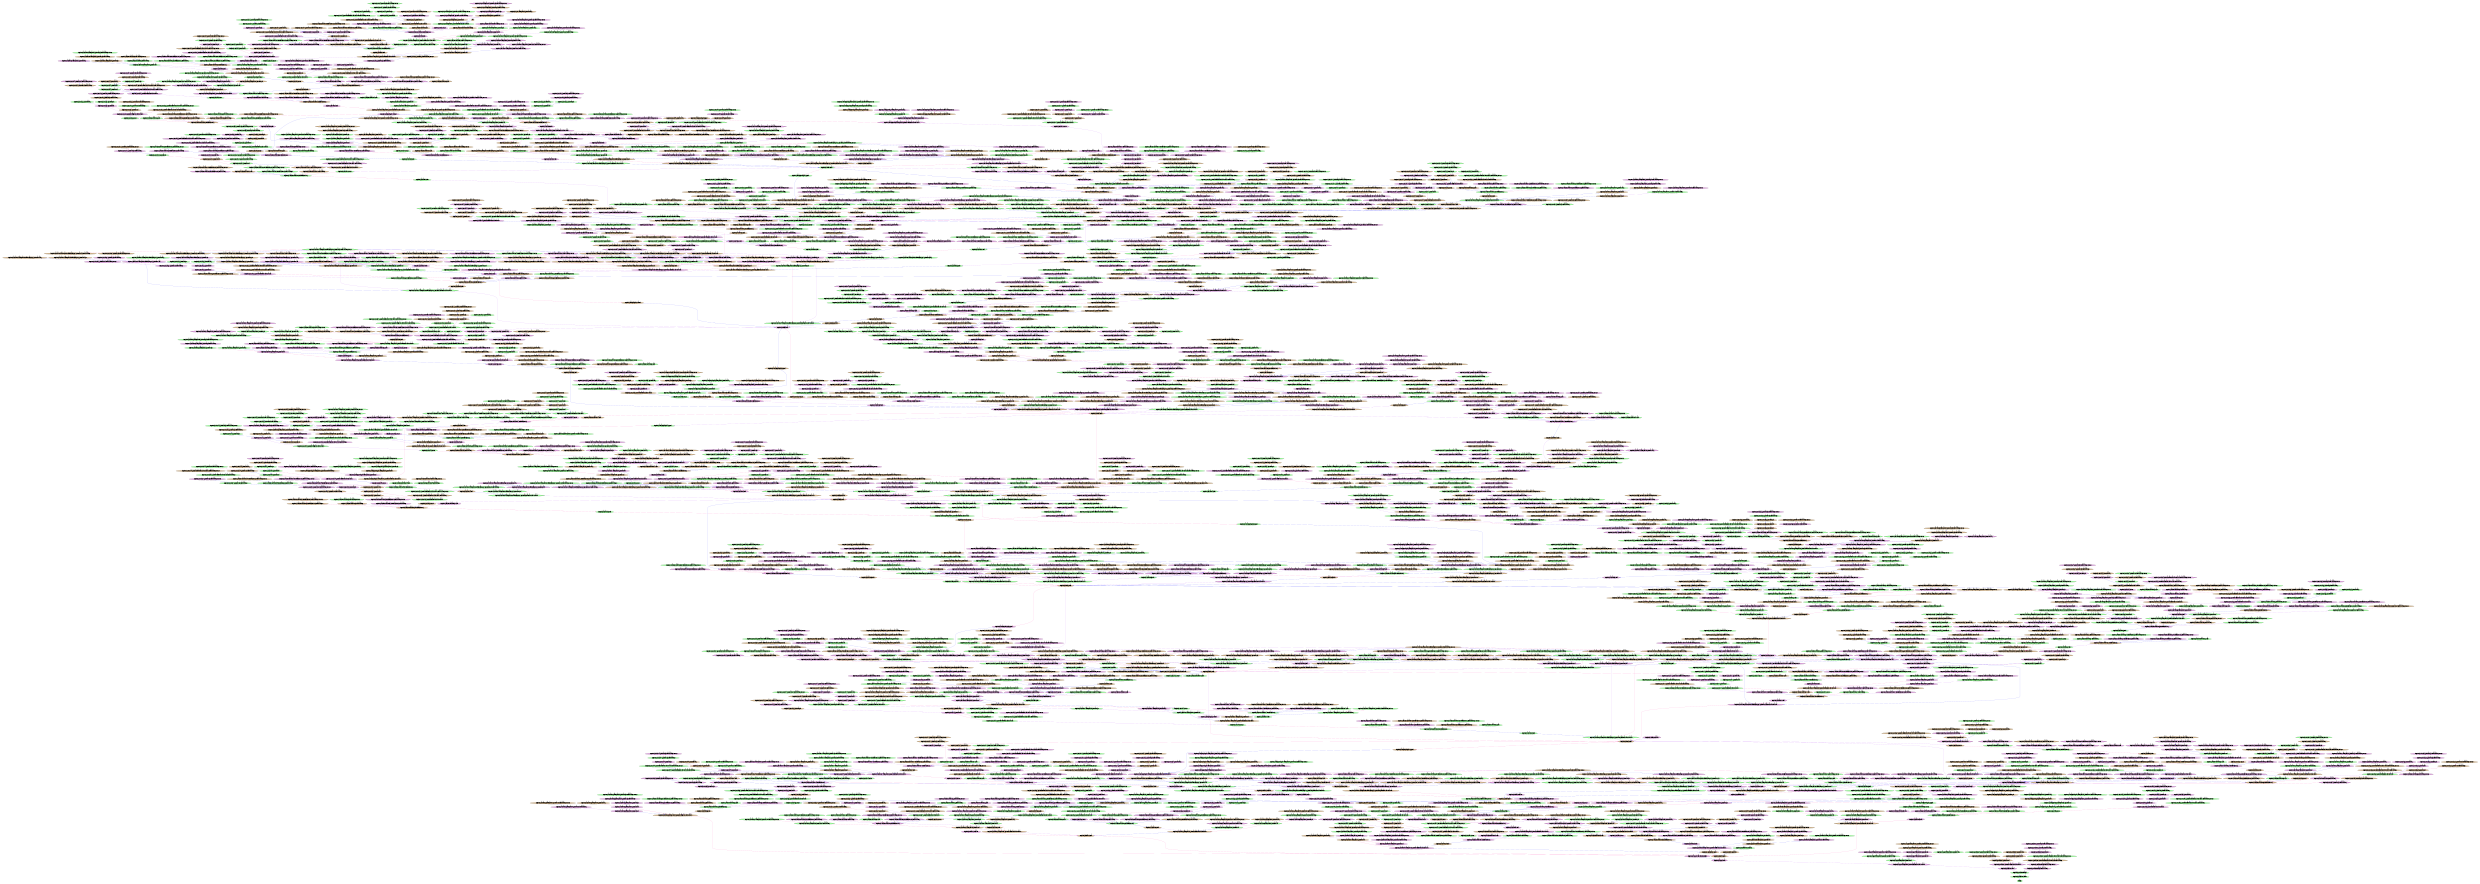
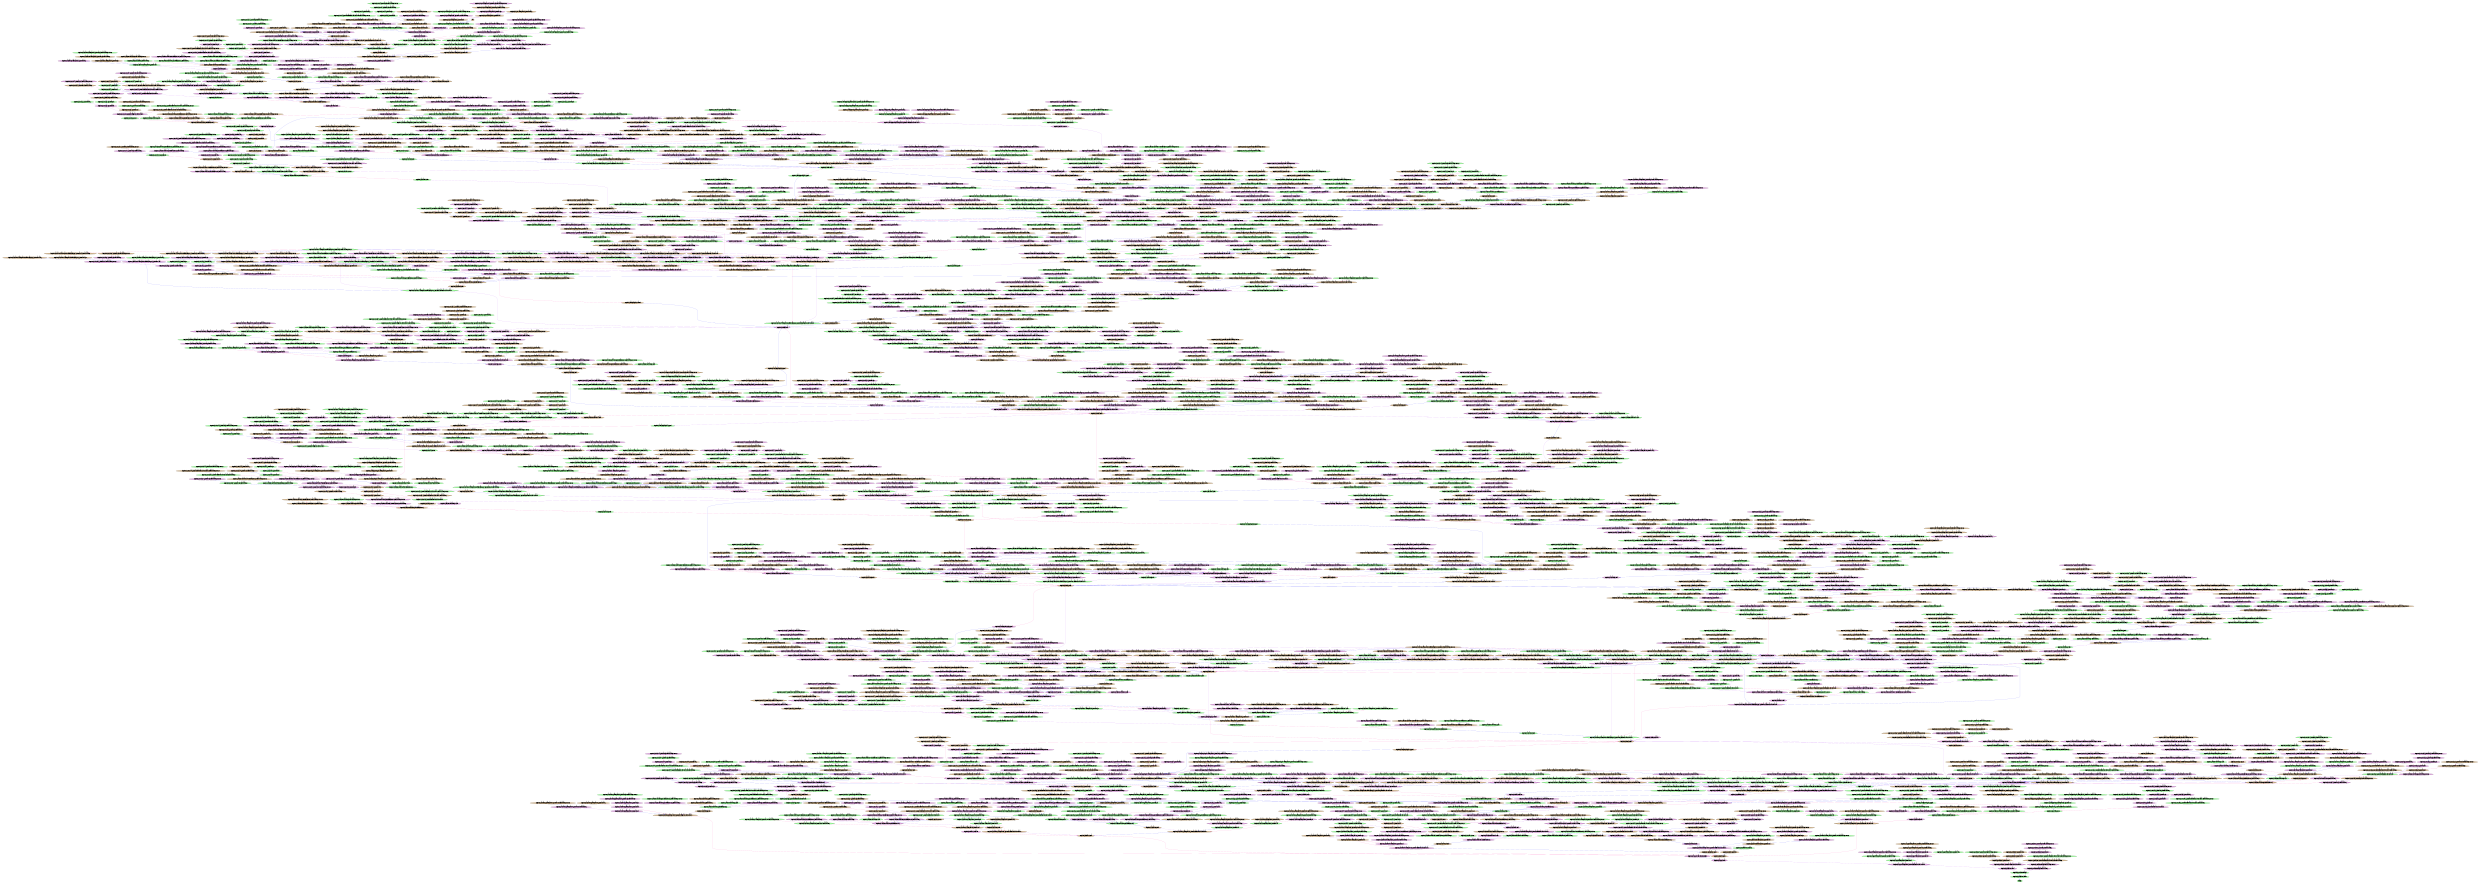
(853, 188) -> (853, 188)
